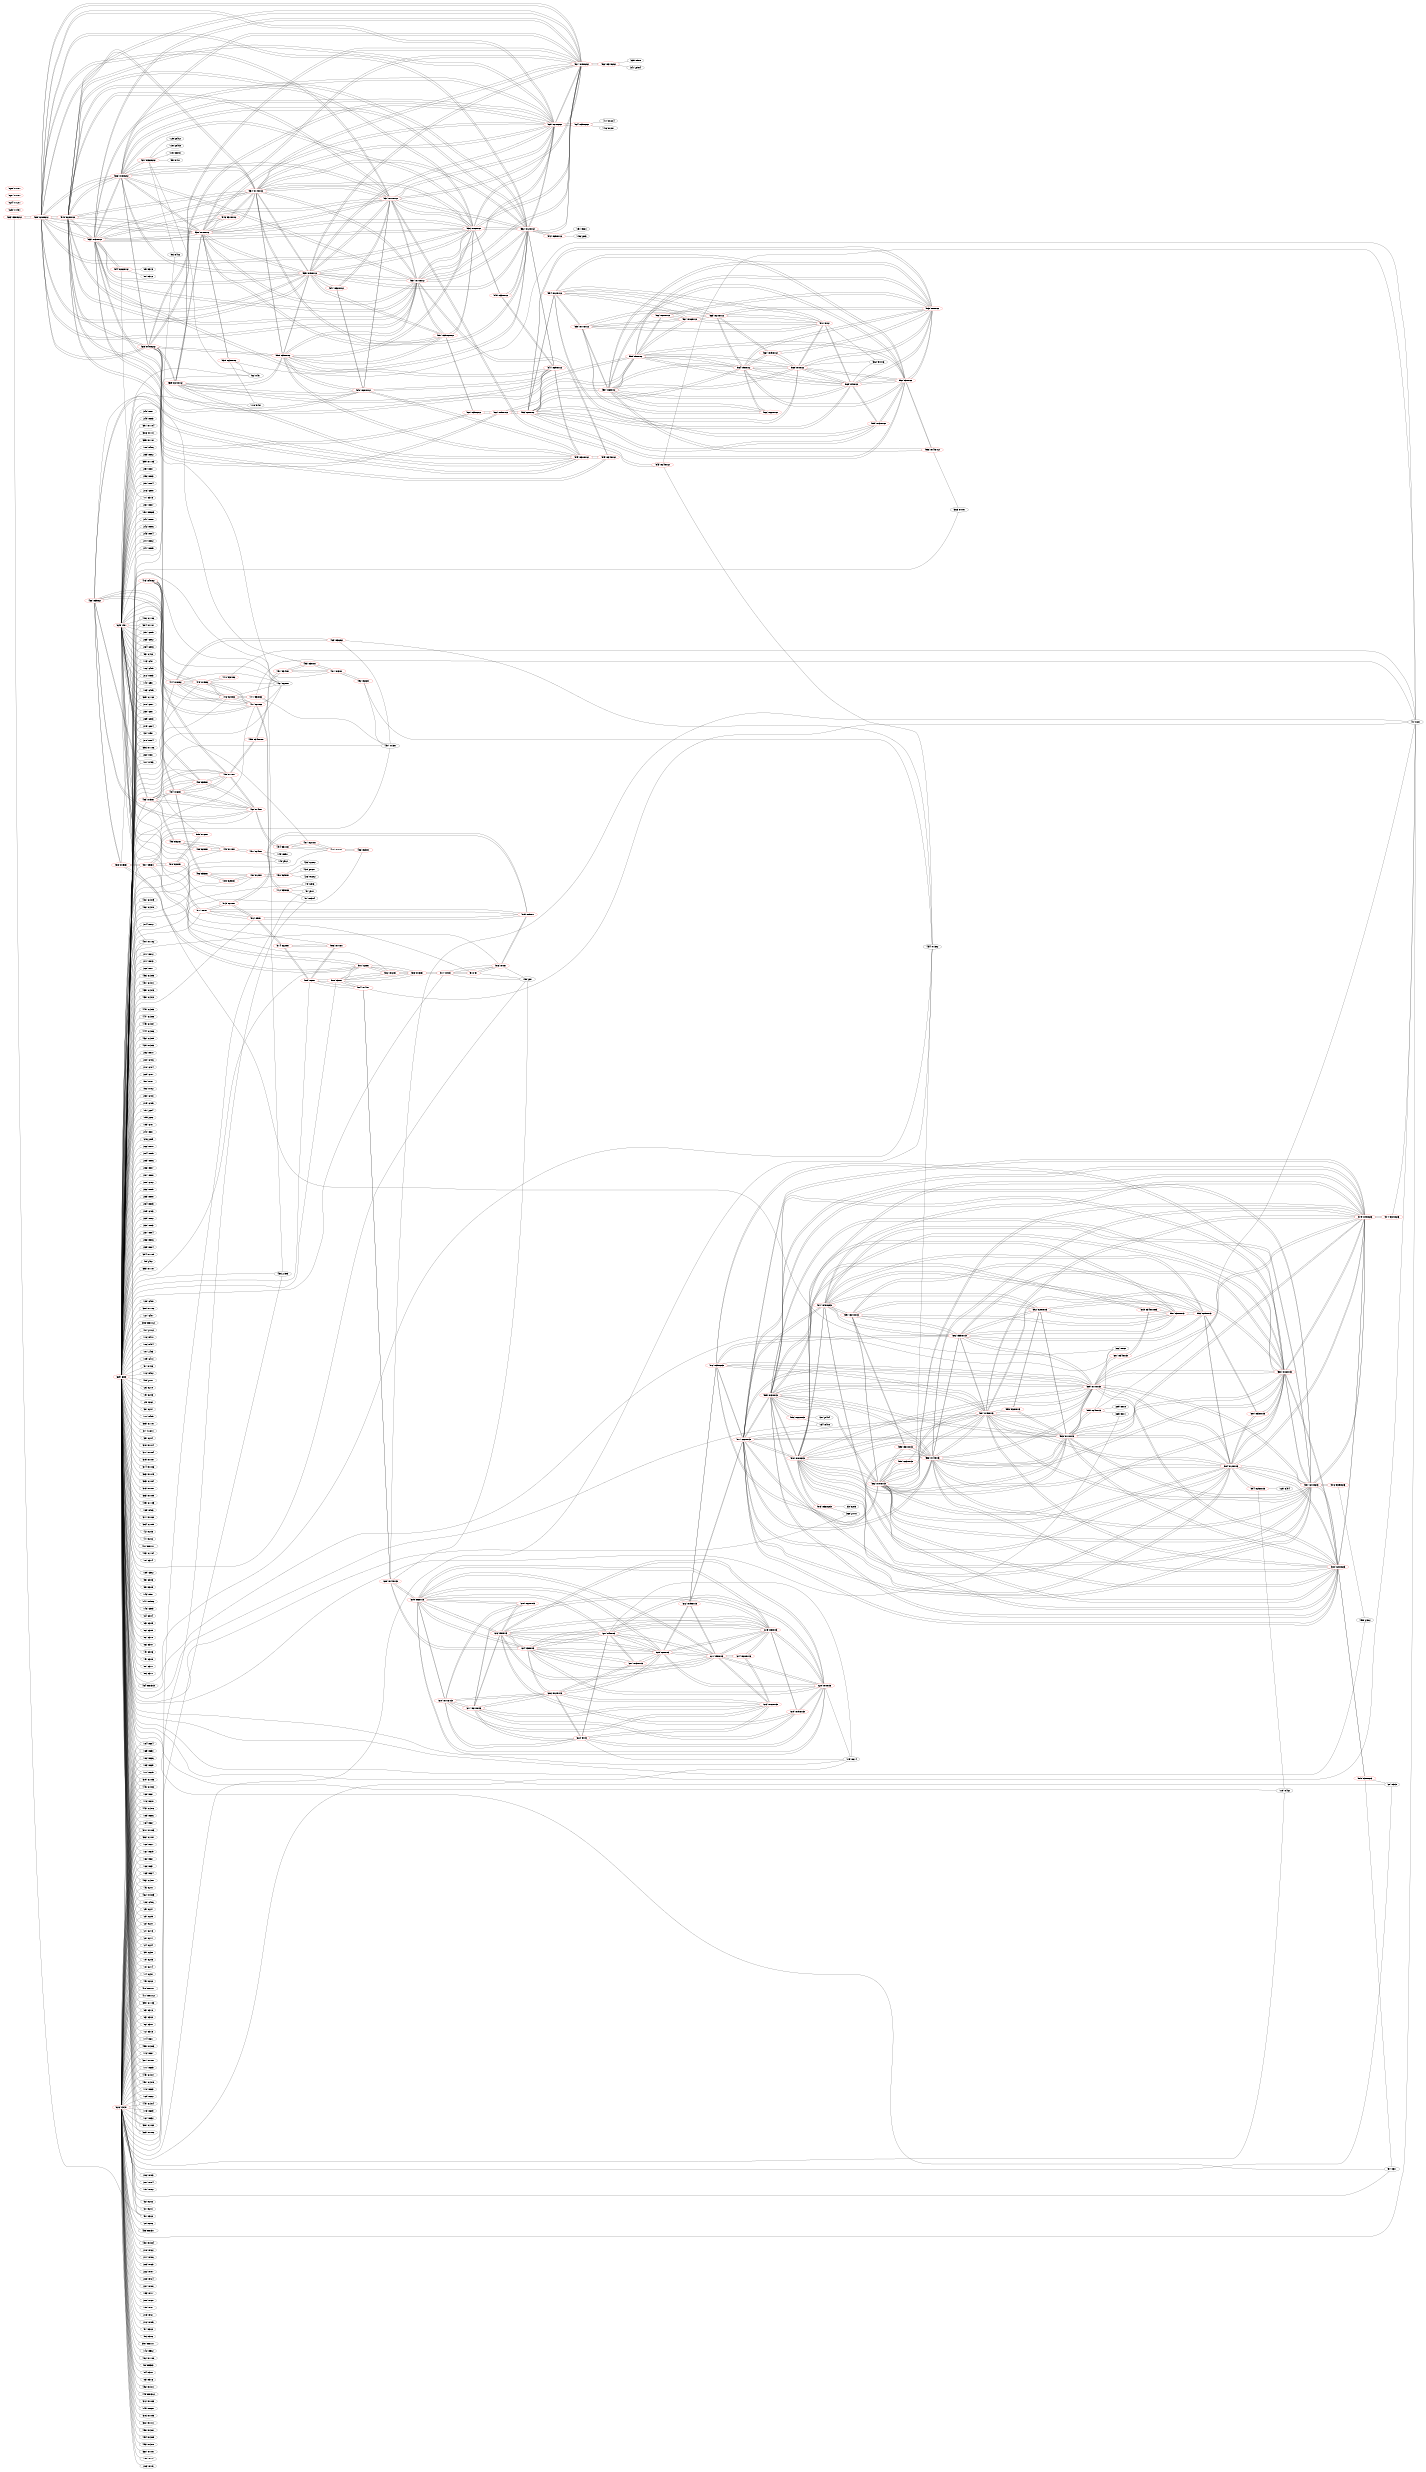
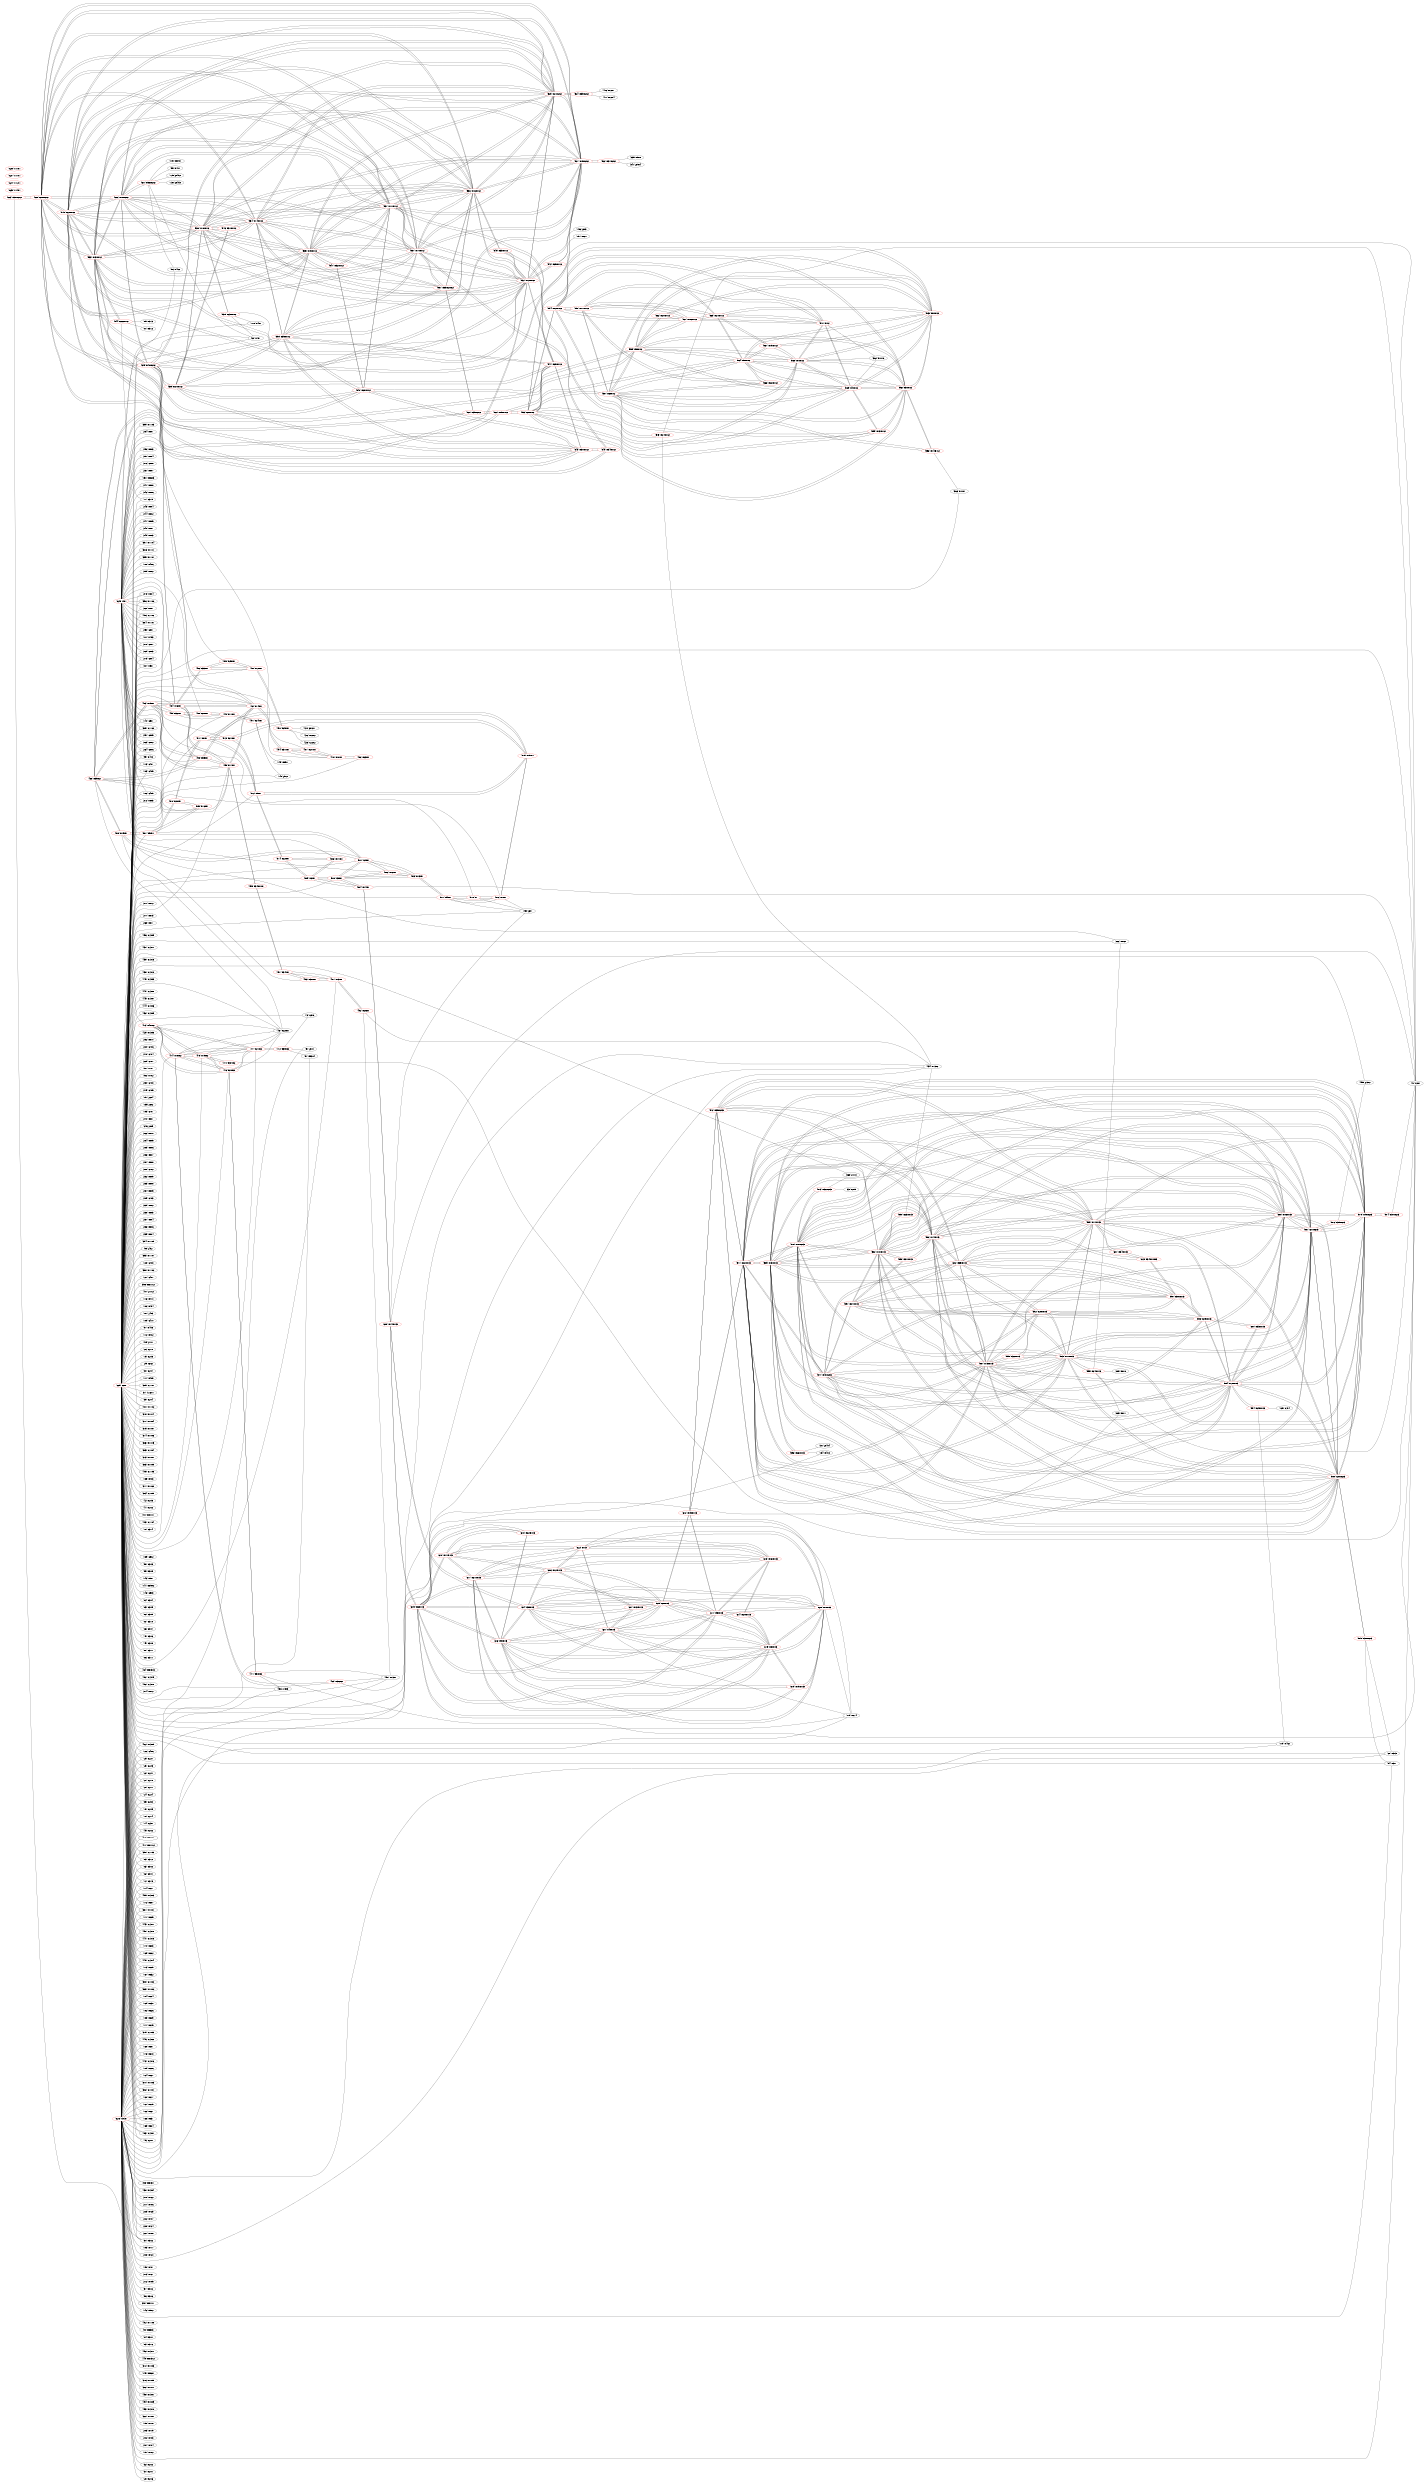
none -> (148, 1939)
